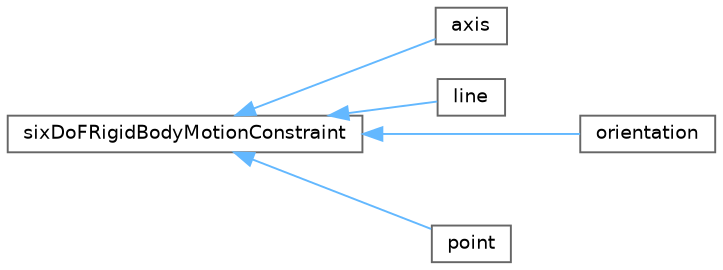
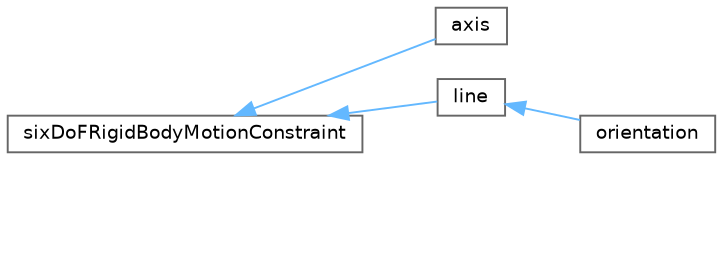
(481, 134) -> (552, 114)
(471, 244) -> none
